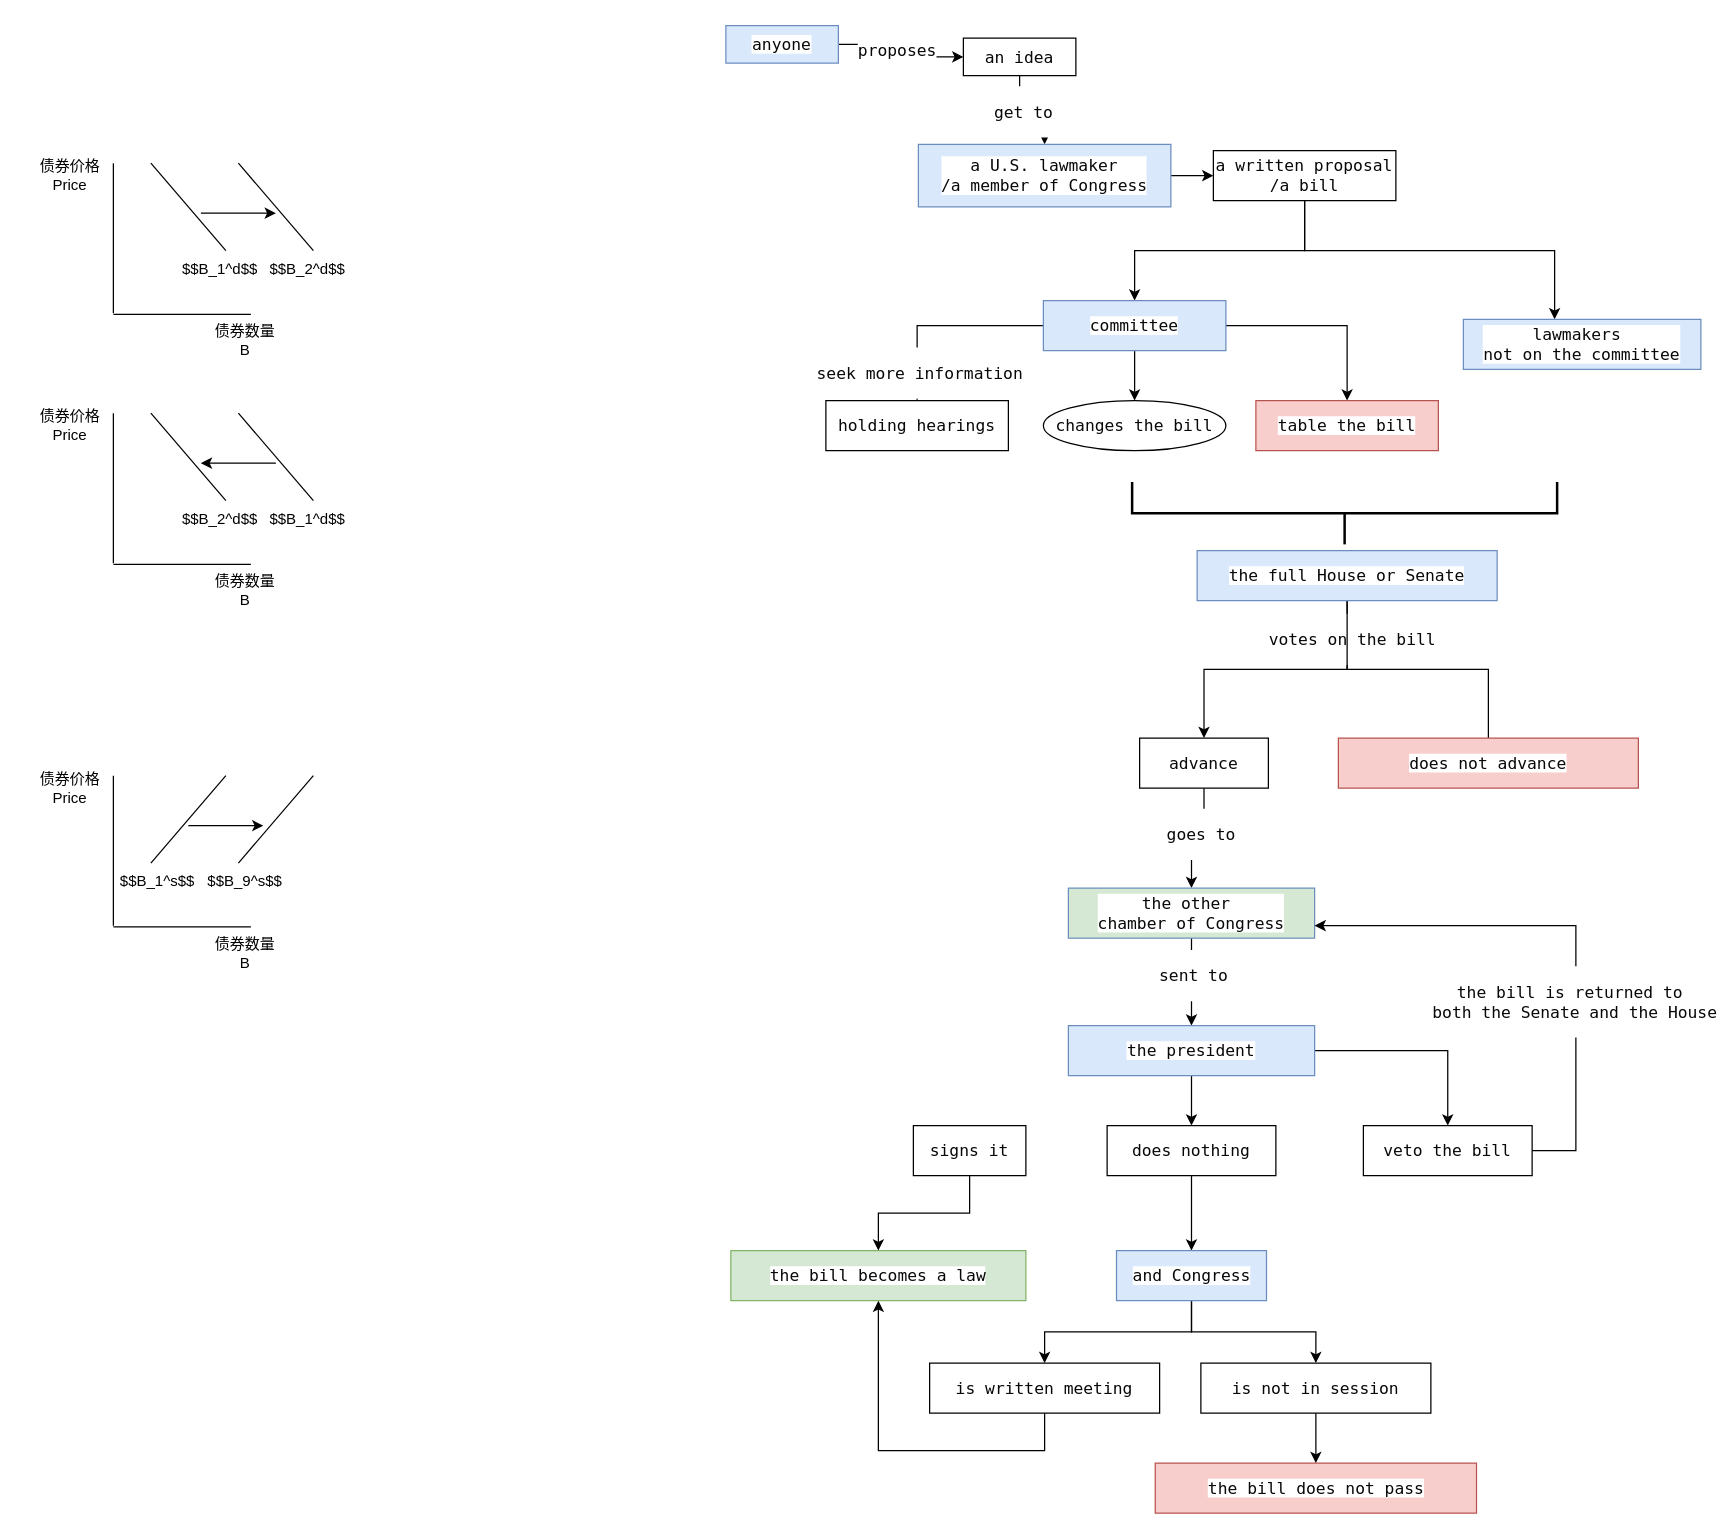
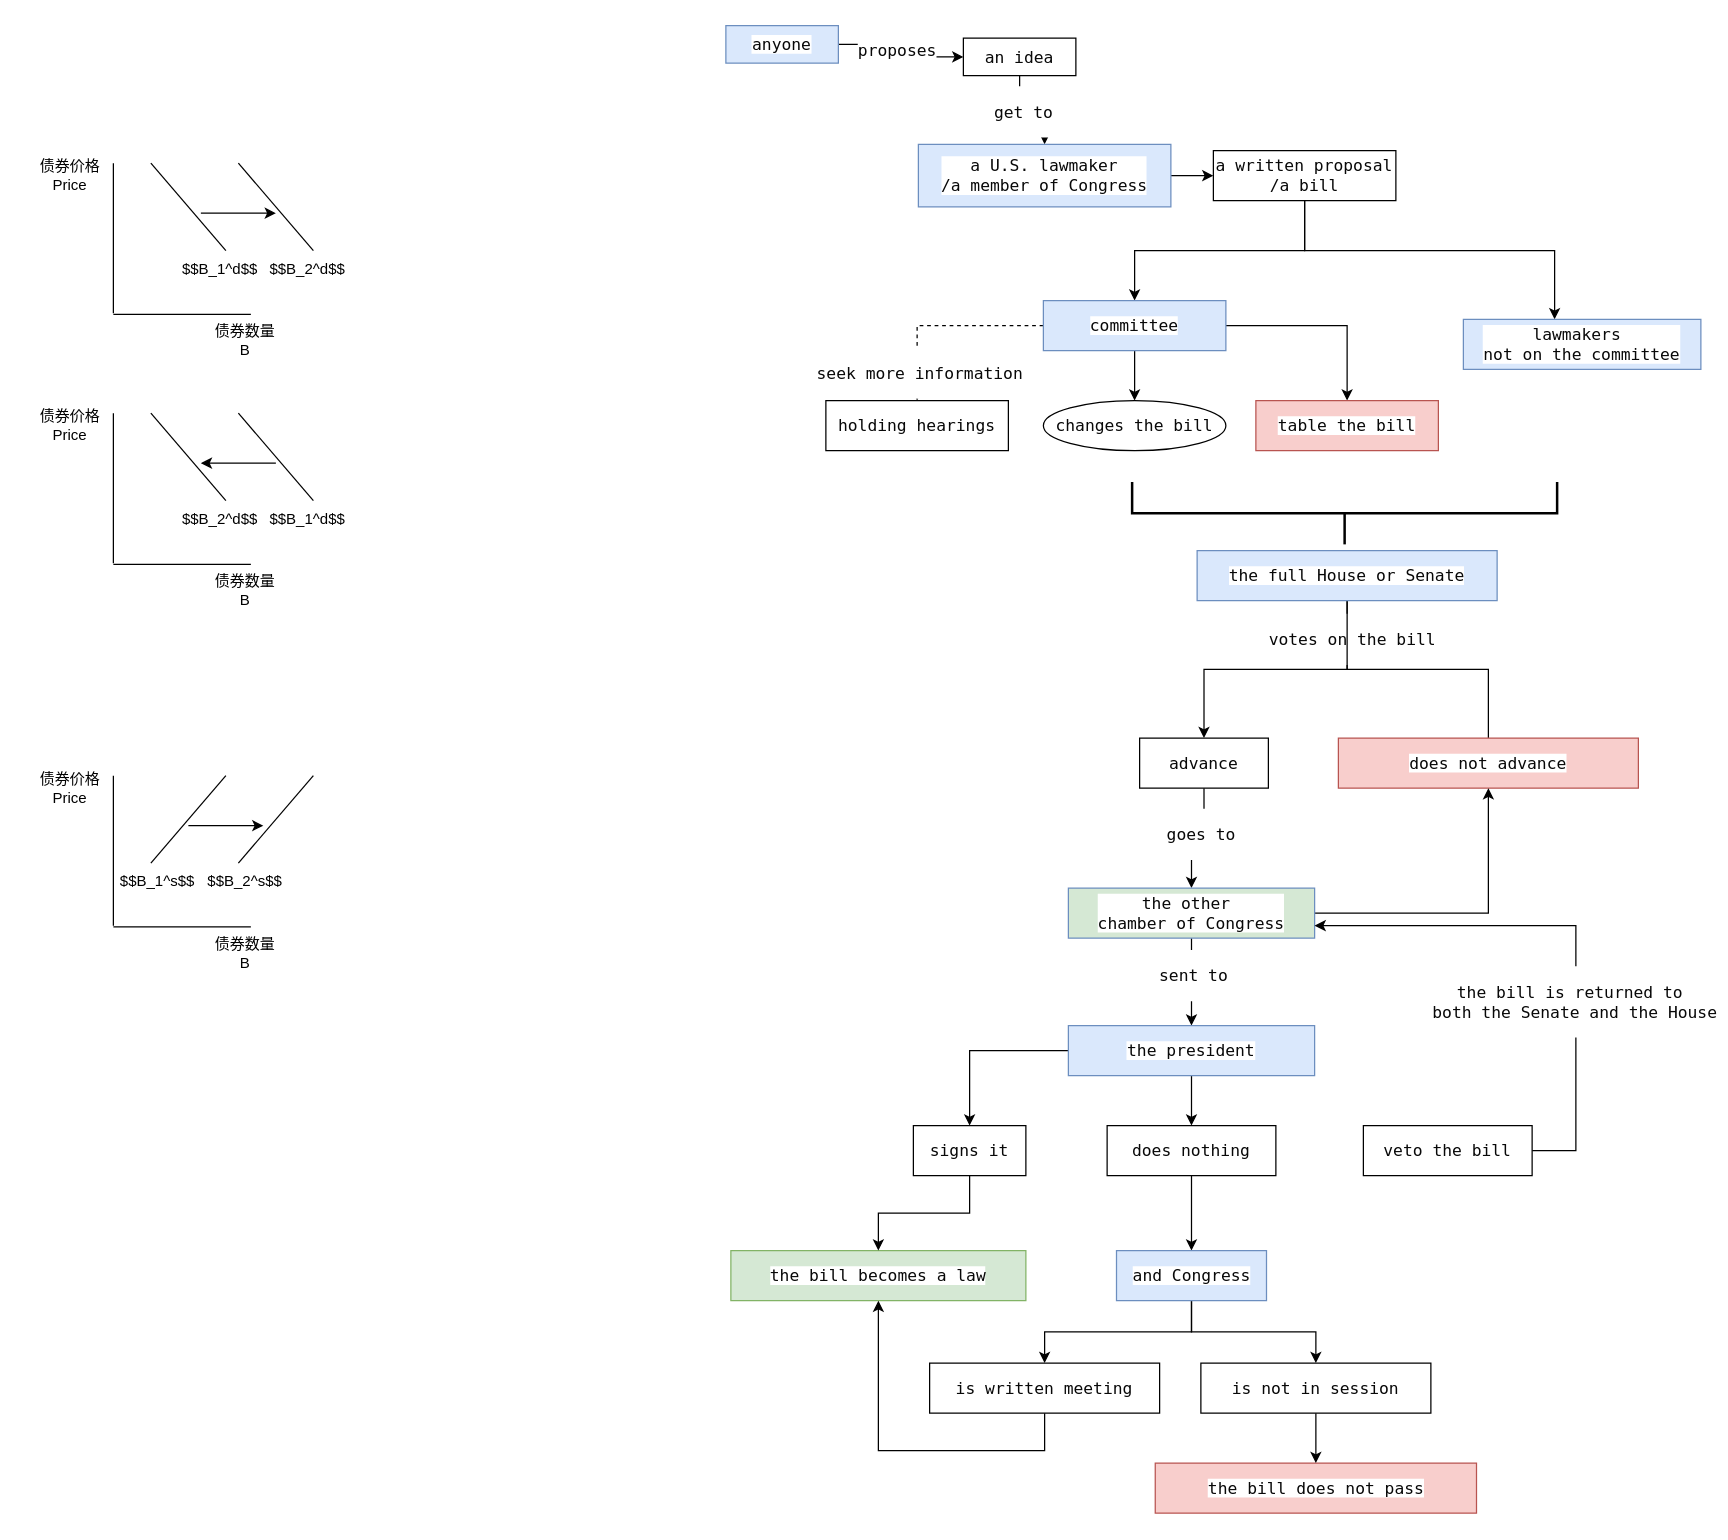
(968, 326) -> (968, 326)
(245, 882) -> (245, 882)
none -> (1460, 913)
(1414, 1051) -> (985, 1051)
